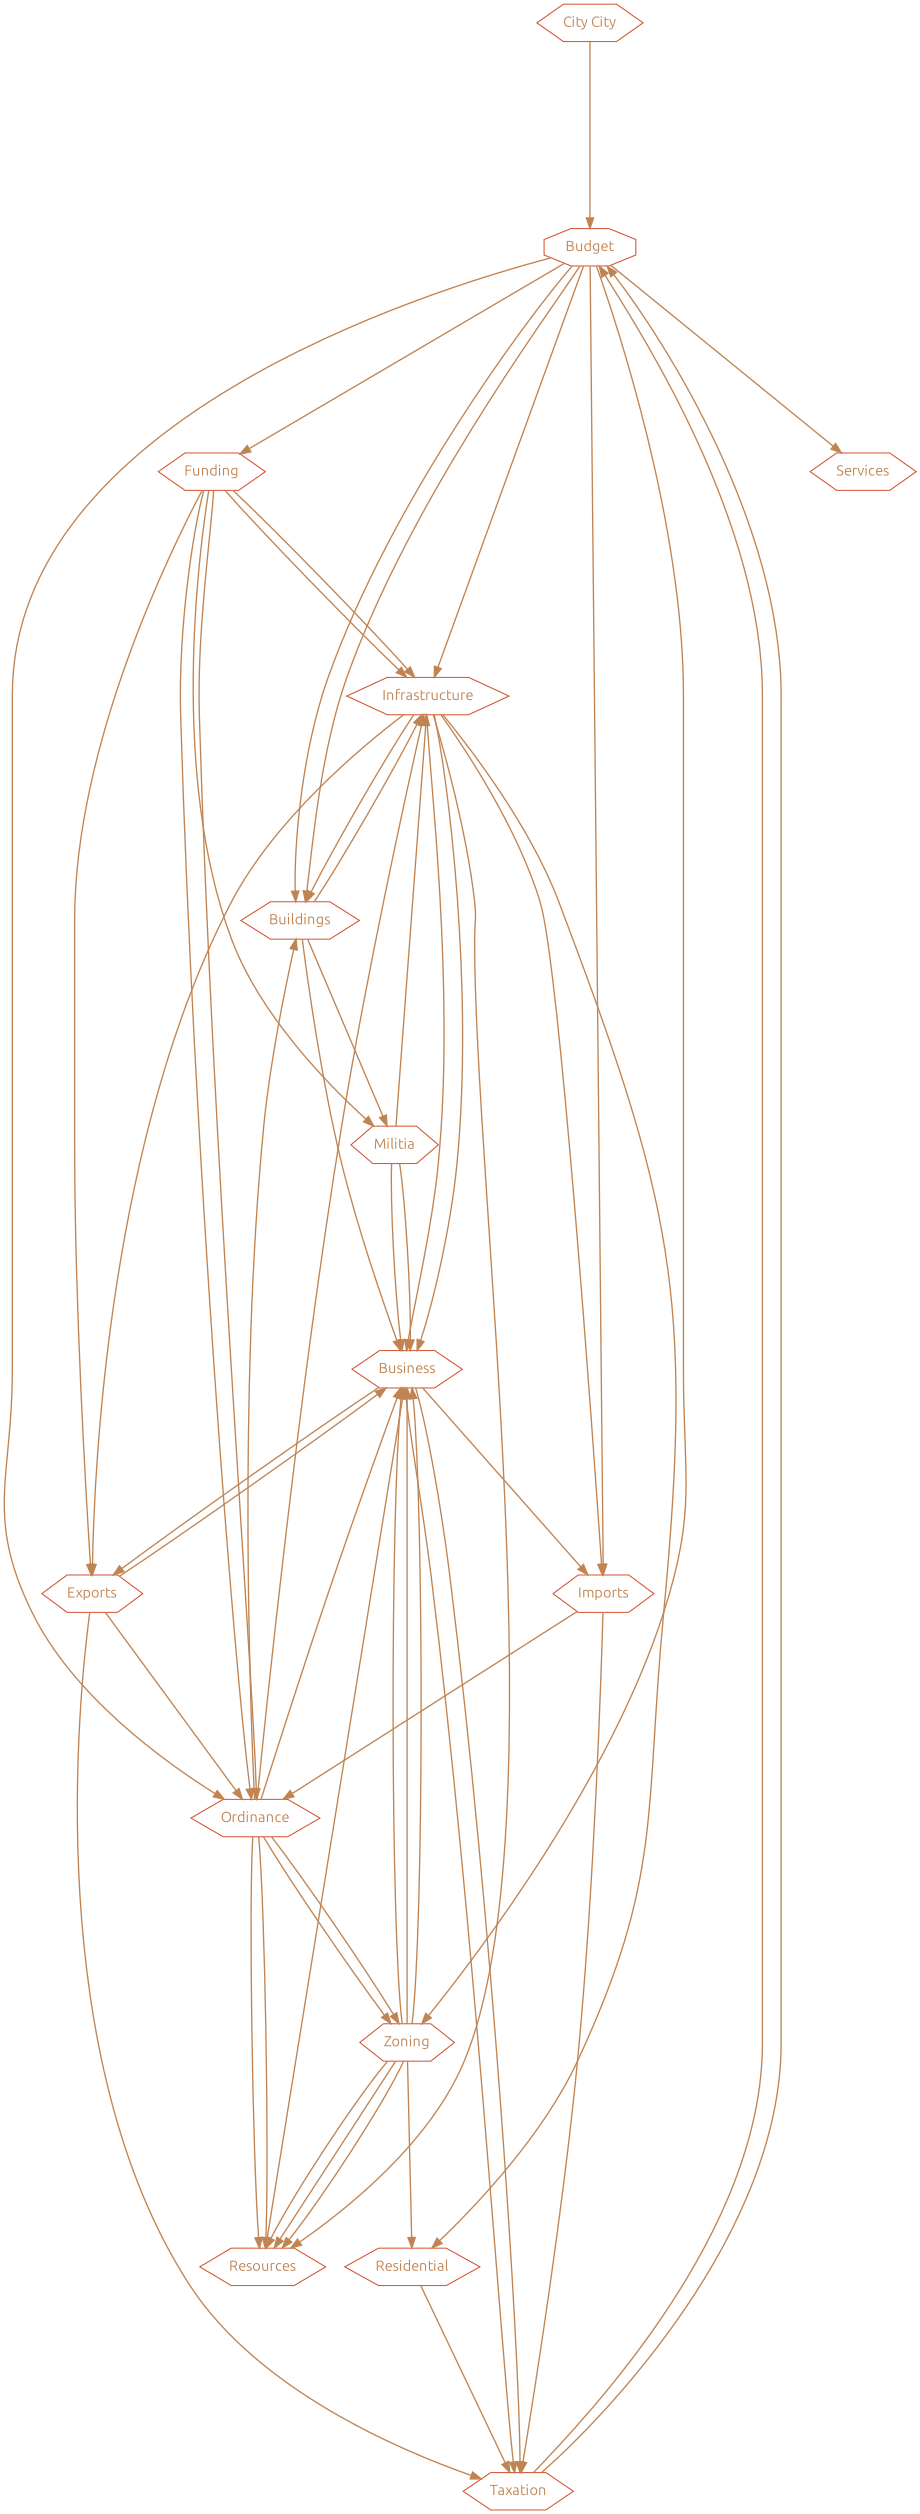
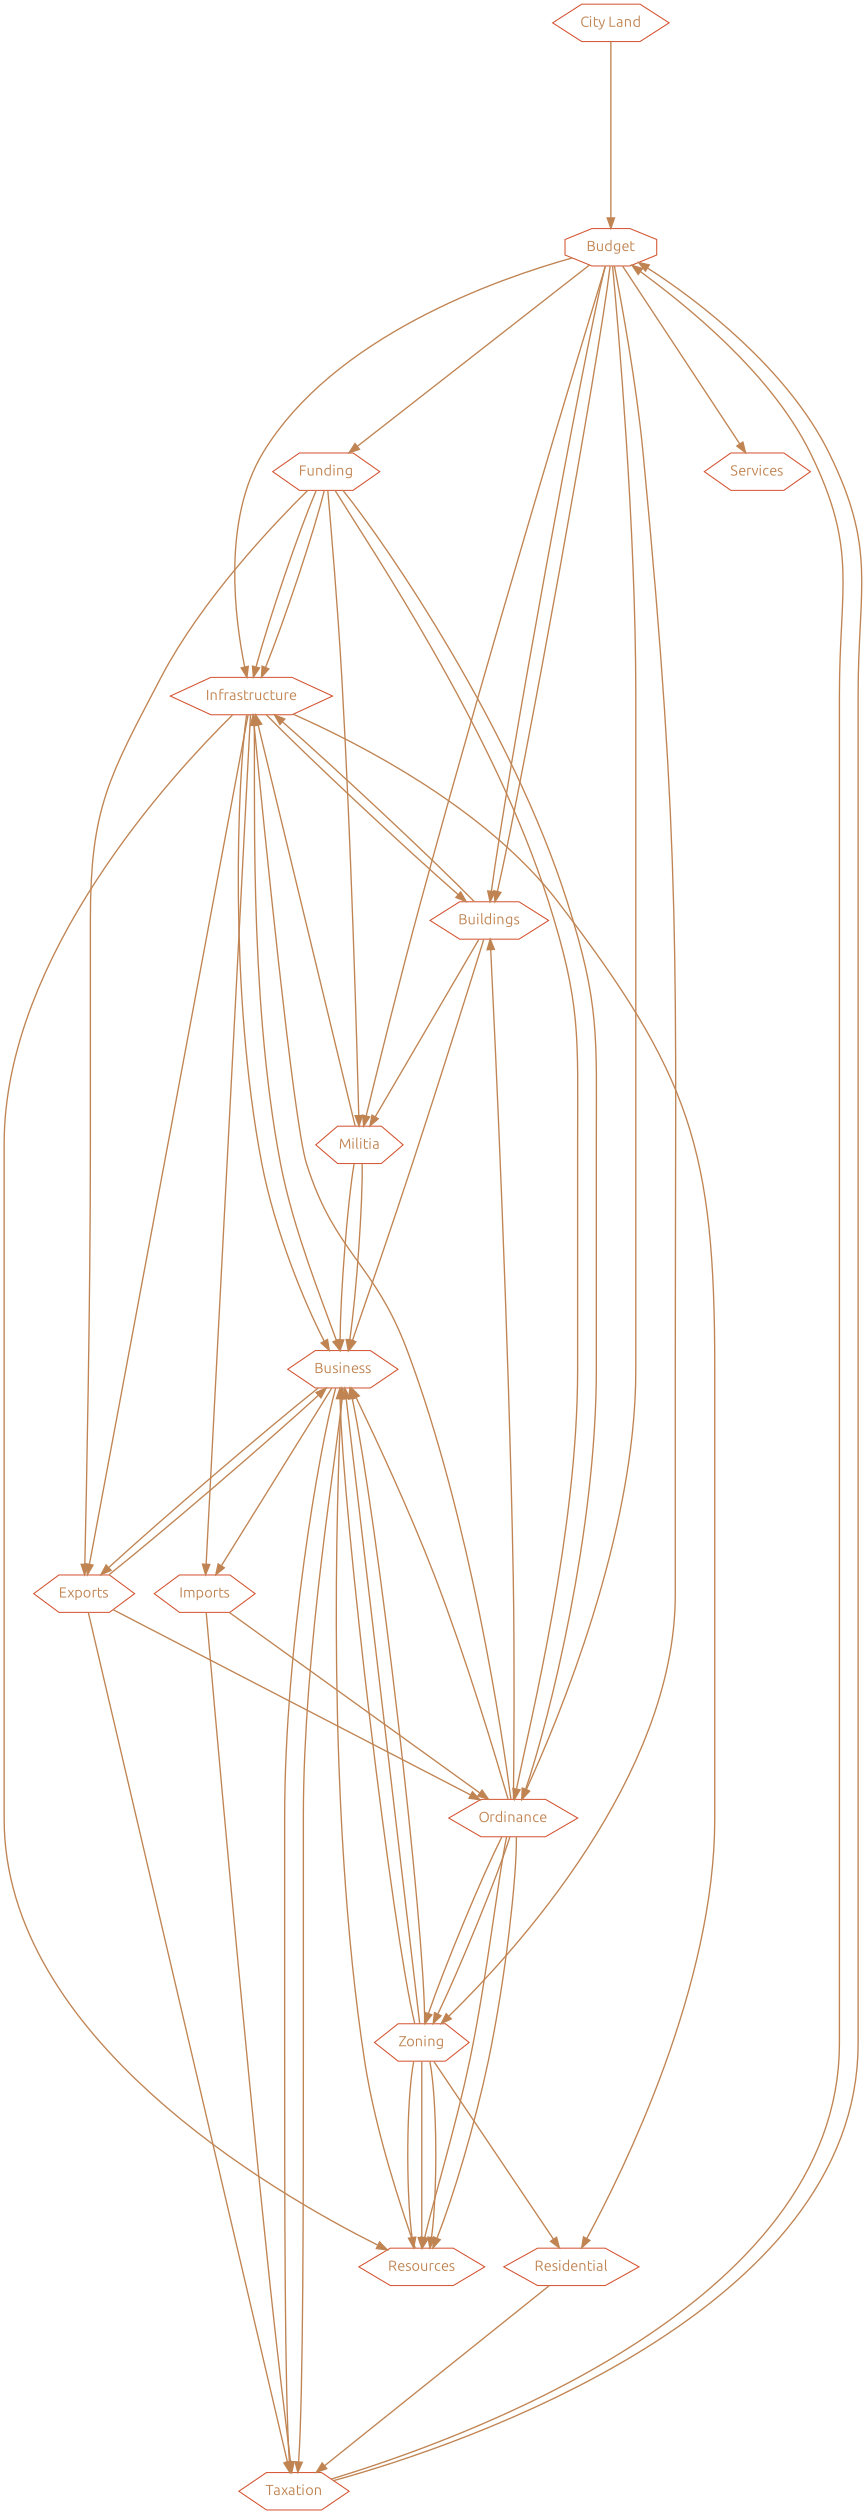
(590, 23) -> (611, 23)
(597, 915) -> (480, 690)
